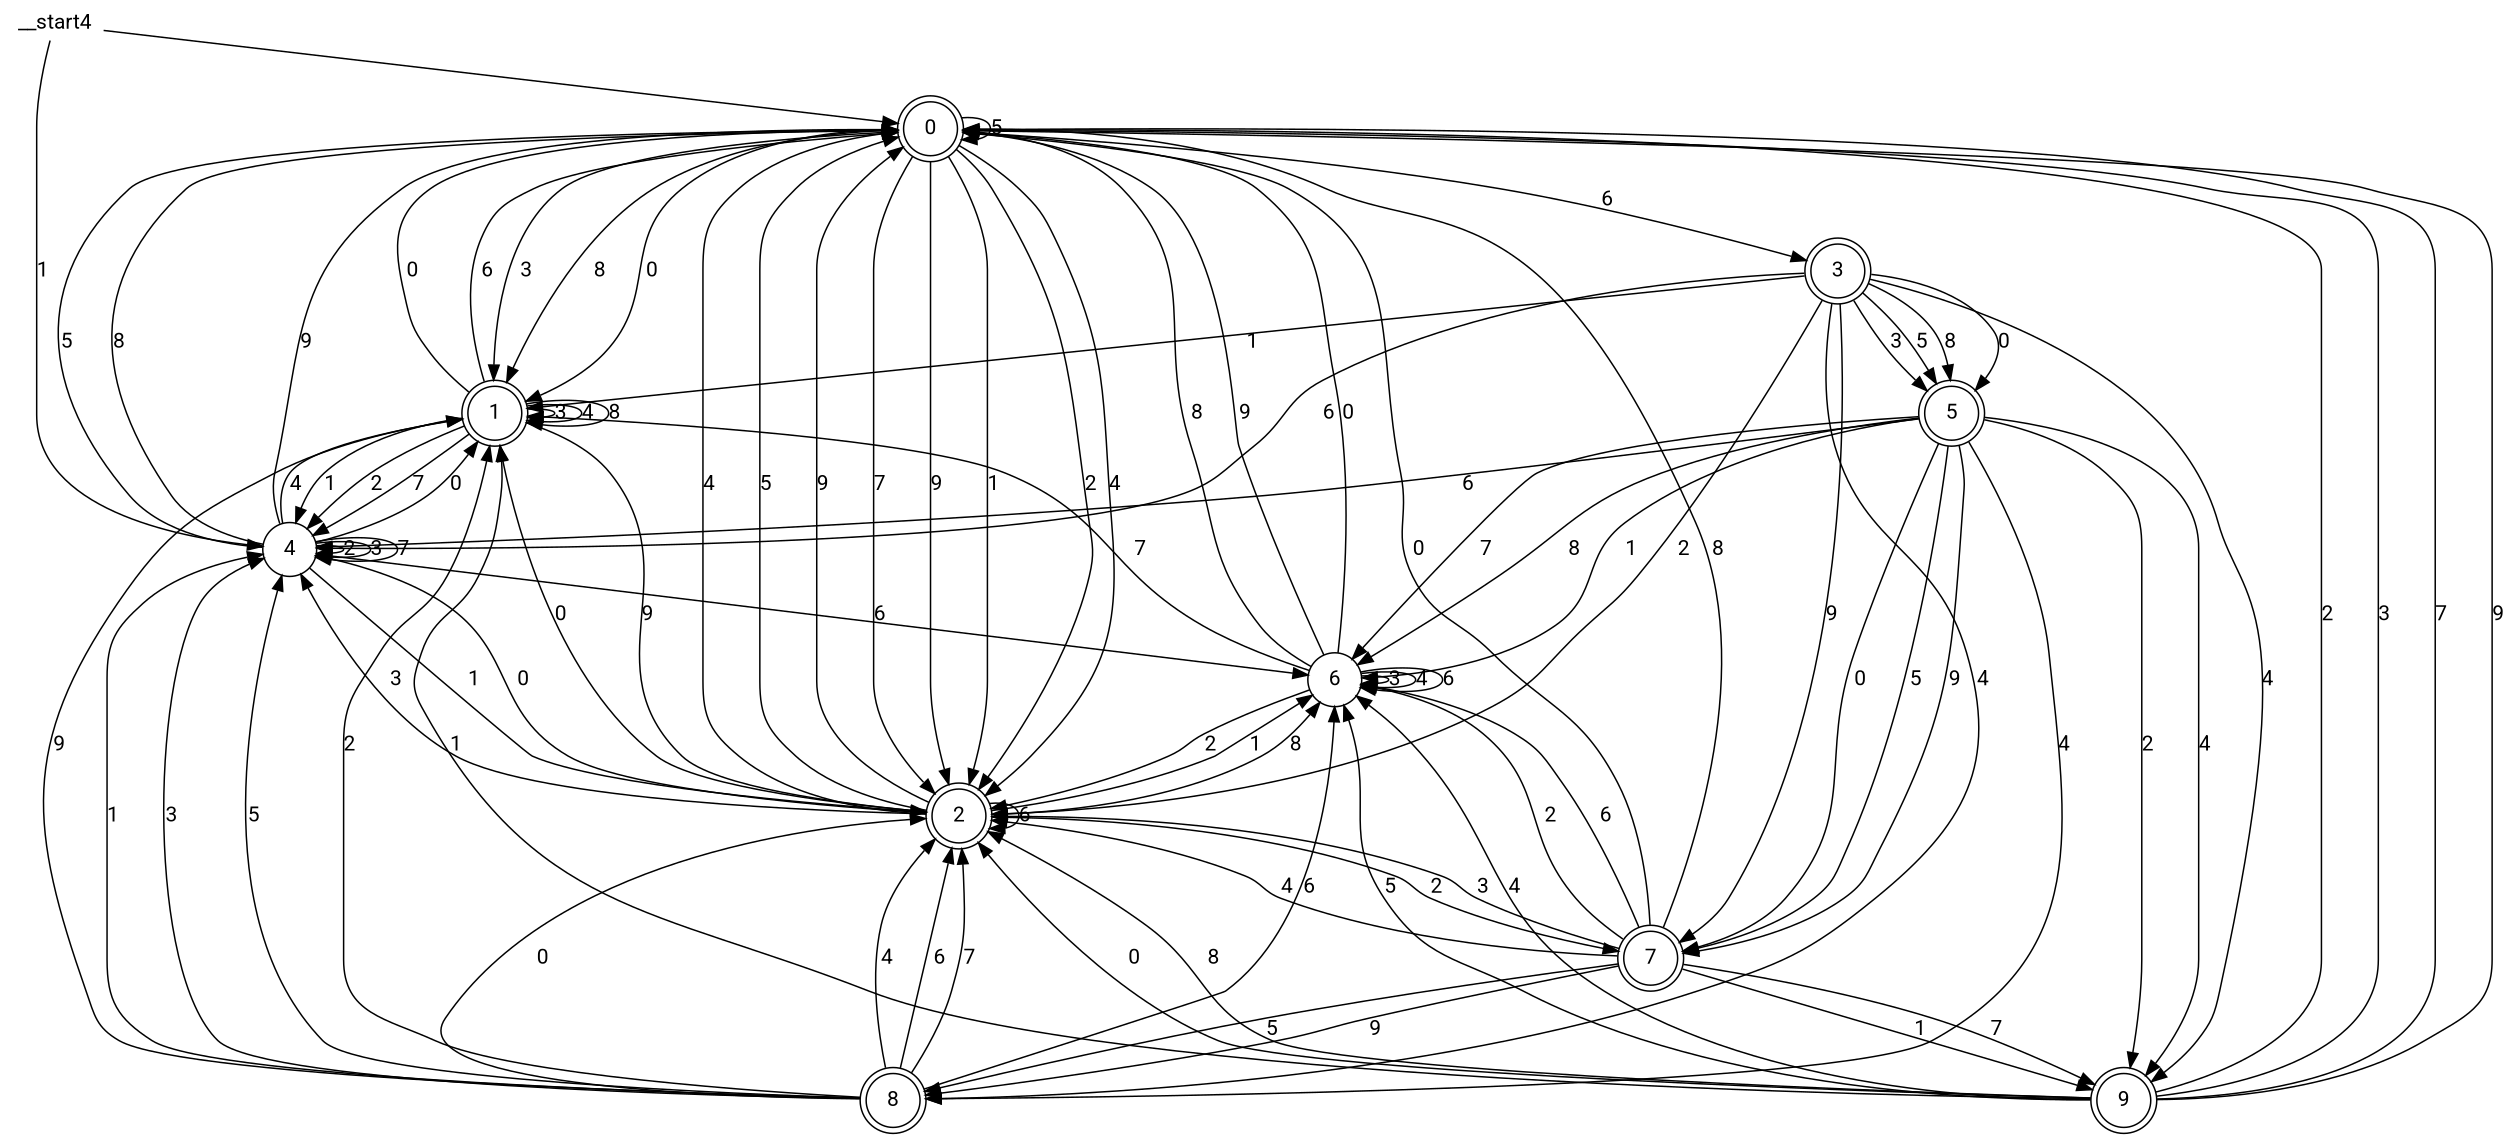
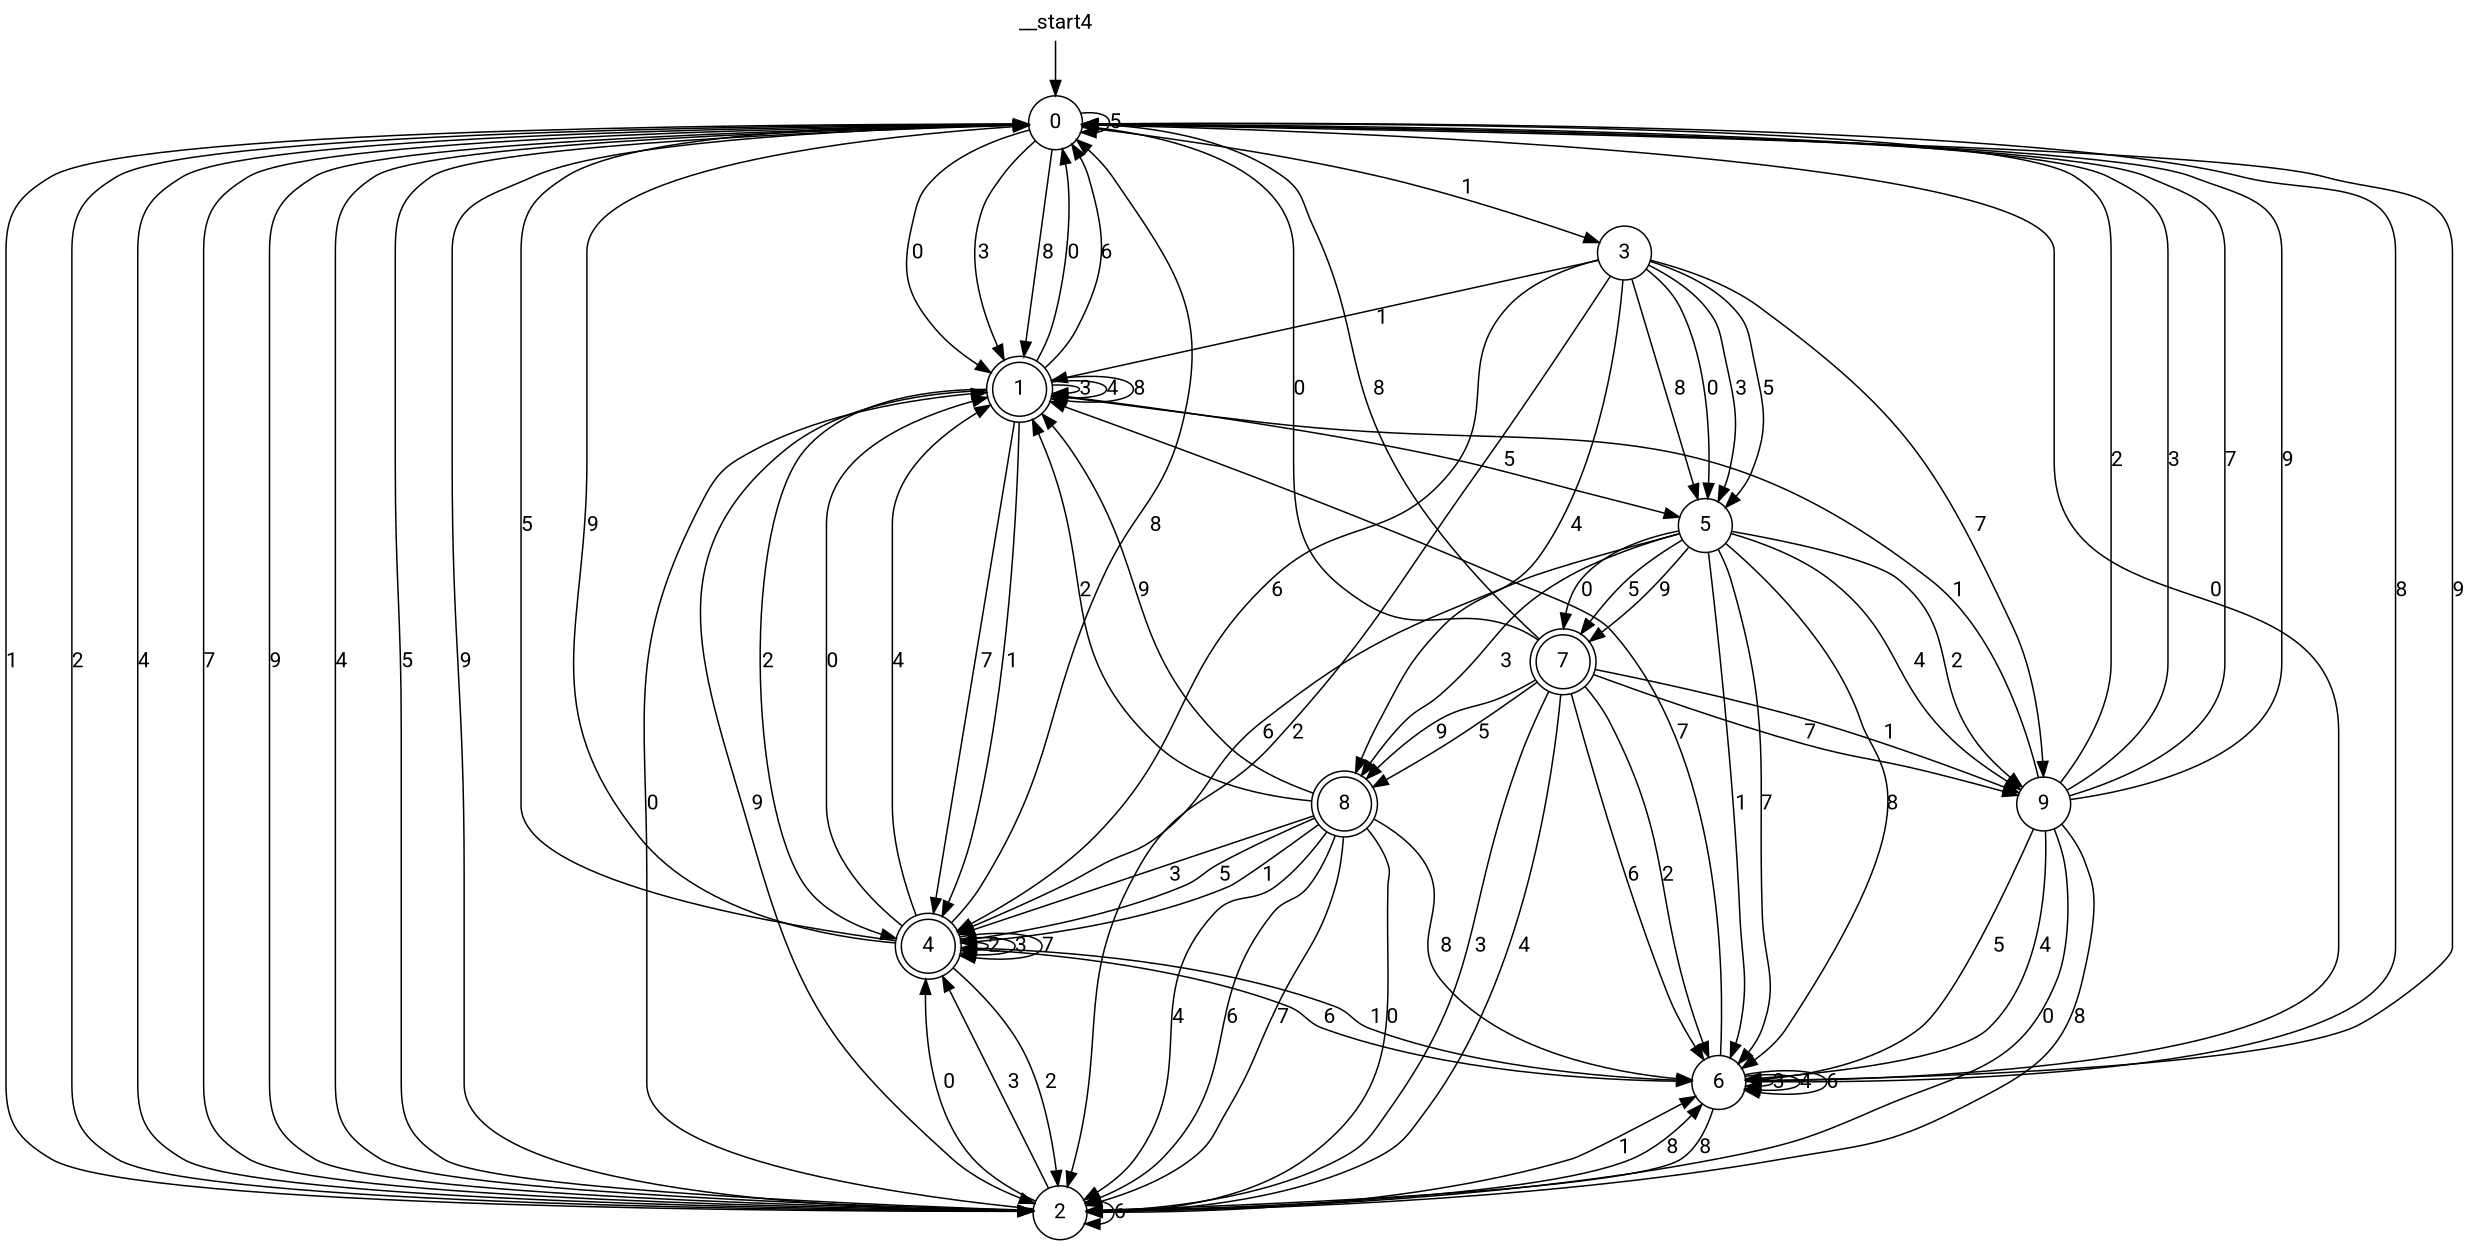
(931, 129) -> (1056, 123)
(1607, 200) -> (1467, 188)
(1838, 271) -> (1624, 253)
(37, 362) -> (1337, 1007)
(1952, 413) -> (1705, 526)
none -> (1361, 441)
(290, 549) -> (928, 946)
(1821, 635) -> none
(474, 680) -> (1051, 1082)
(2268, 680) -> (1981, 526)
(1211, 745) -> (1705, 1148)
(2064, 745) -> (1506, 662)
(959, 816) -> (1060, 1213)
(1336, 858) -> none
(1309, 887) -> (1446, 946)
(2124, 1100) -> (2044, 804)
